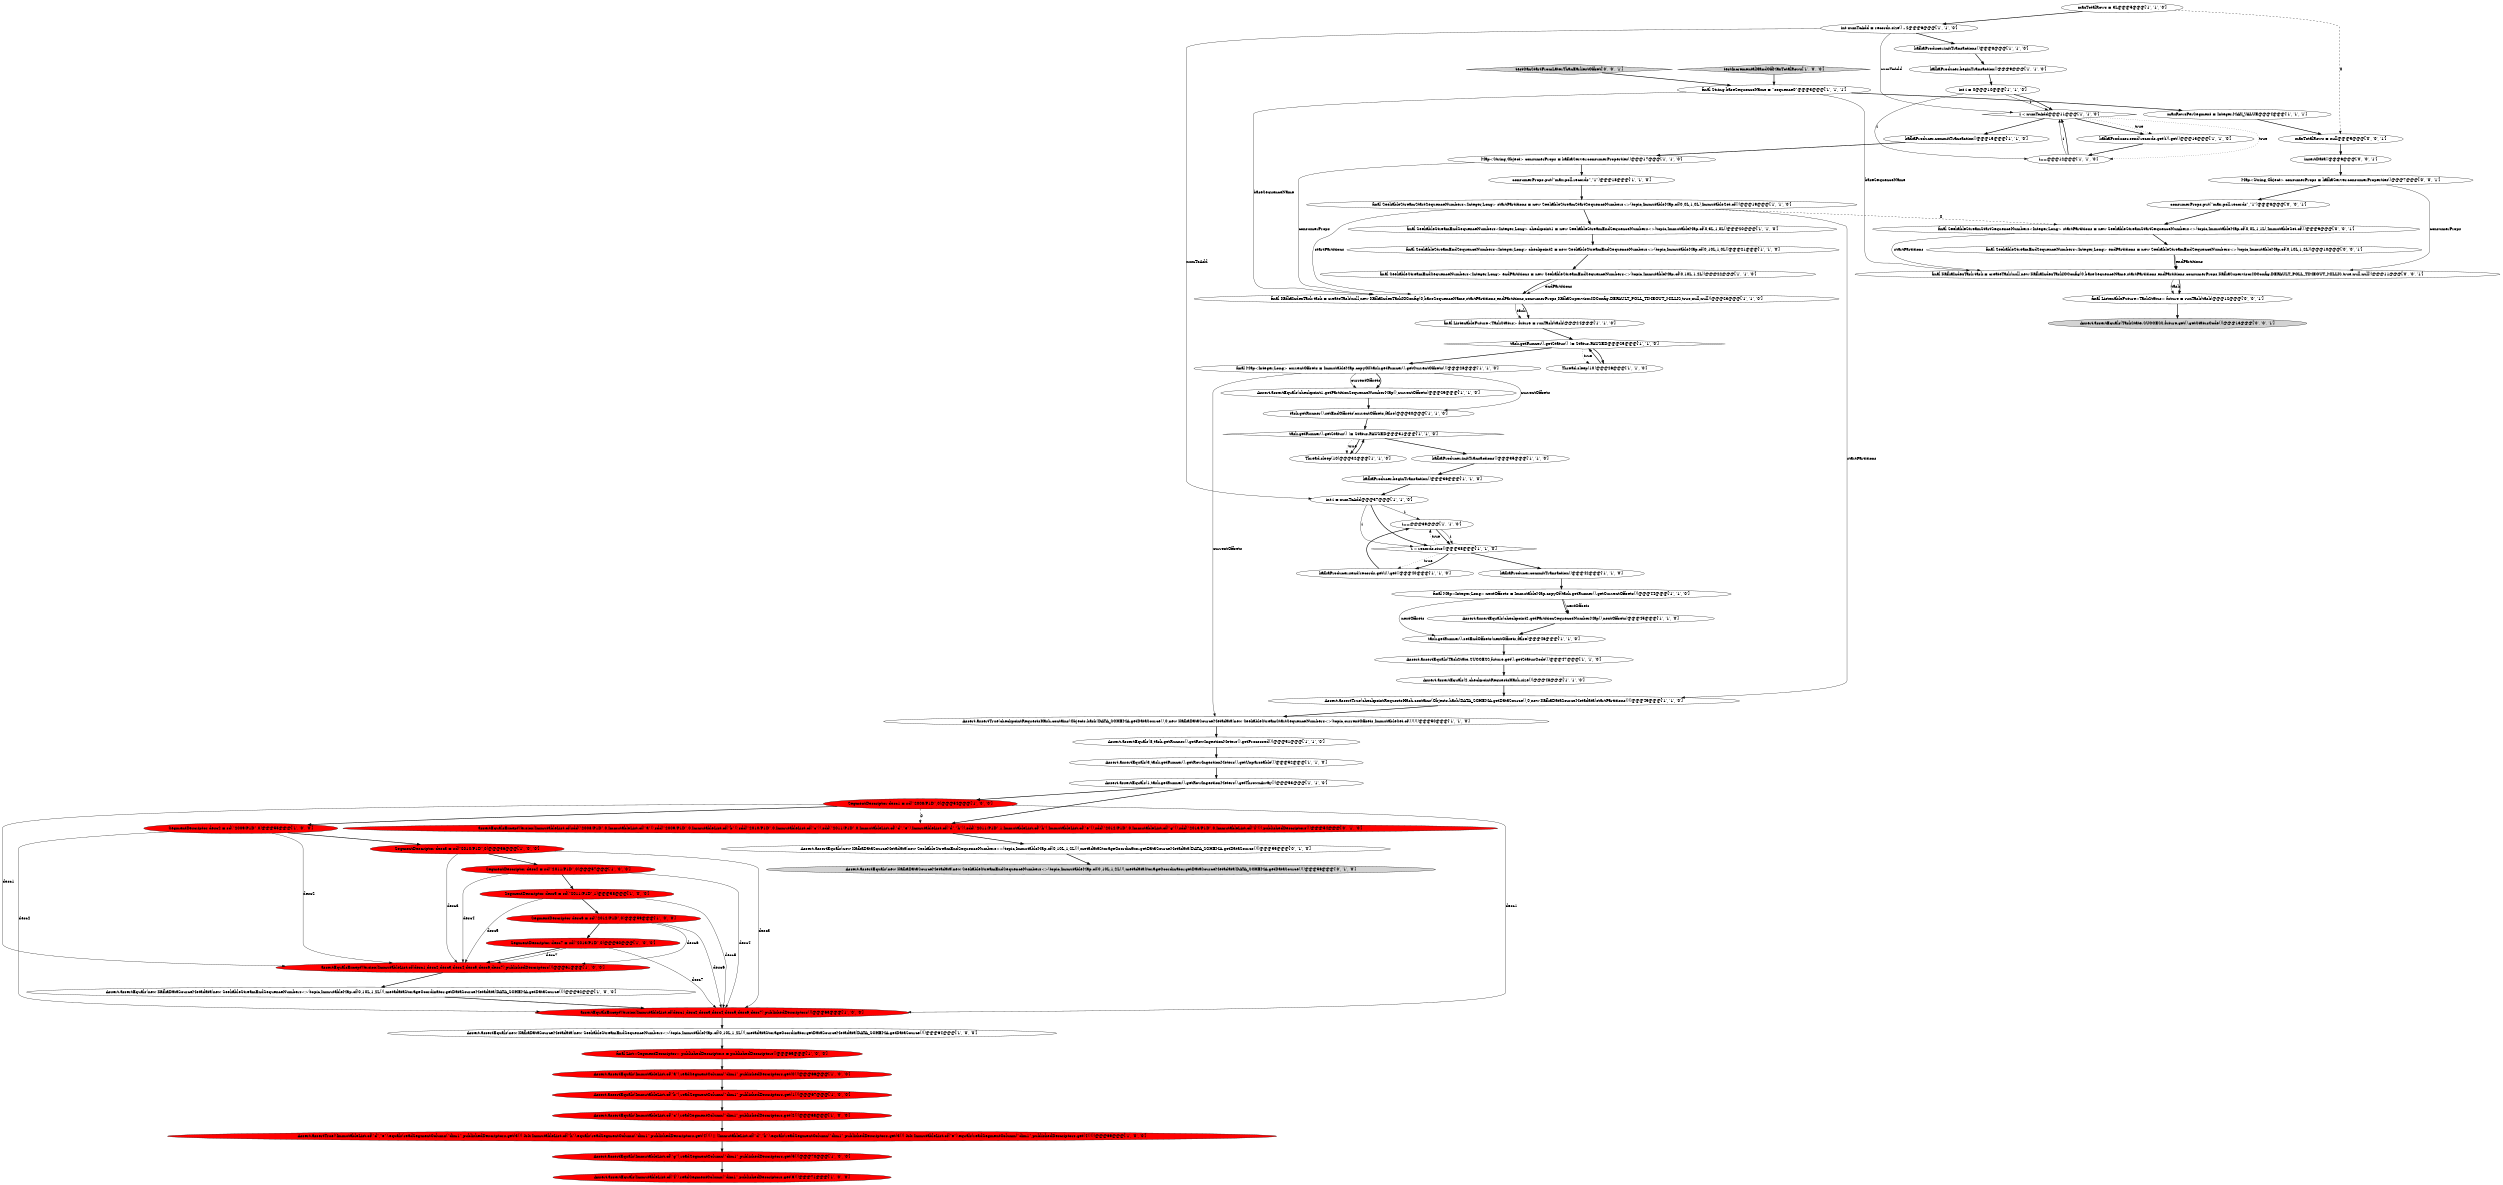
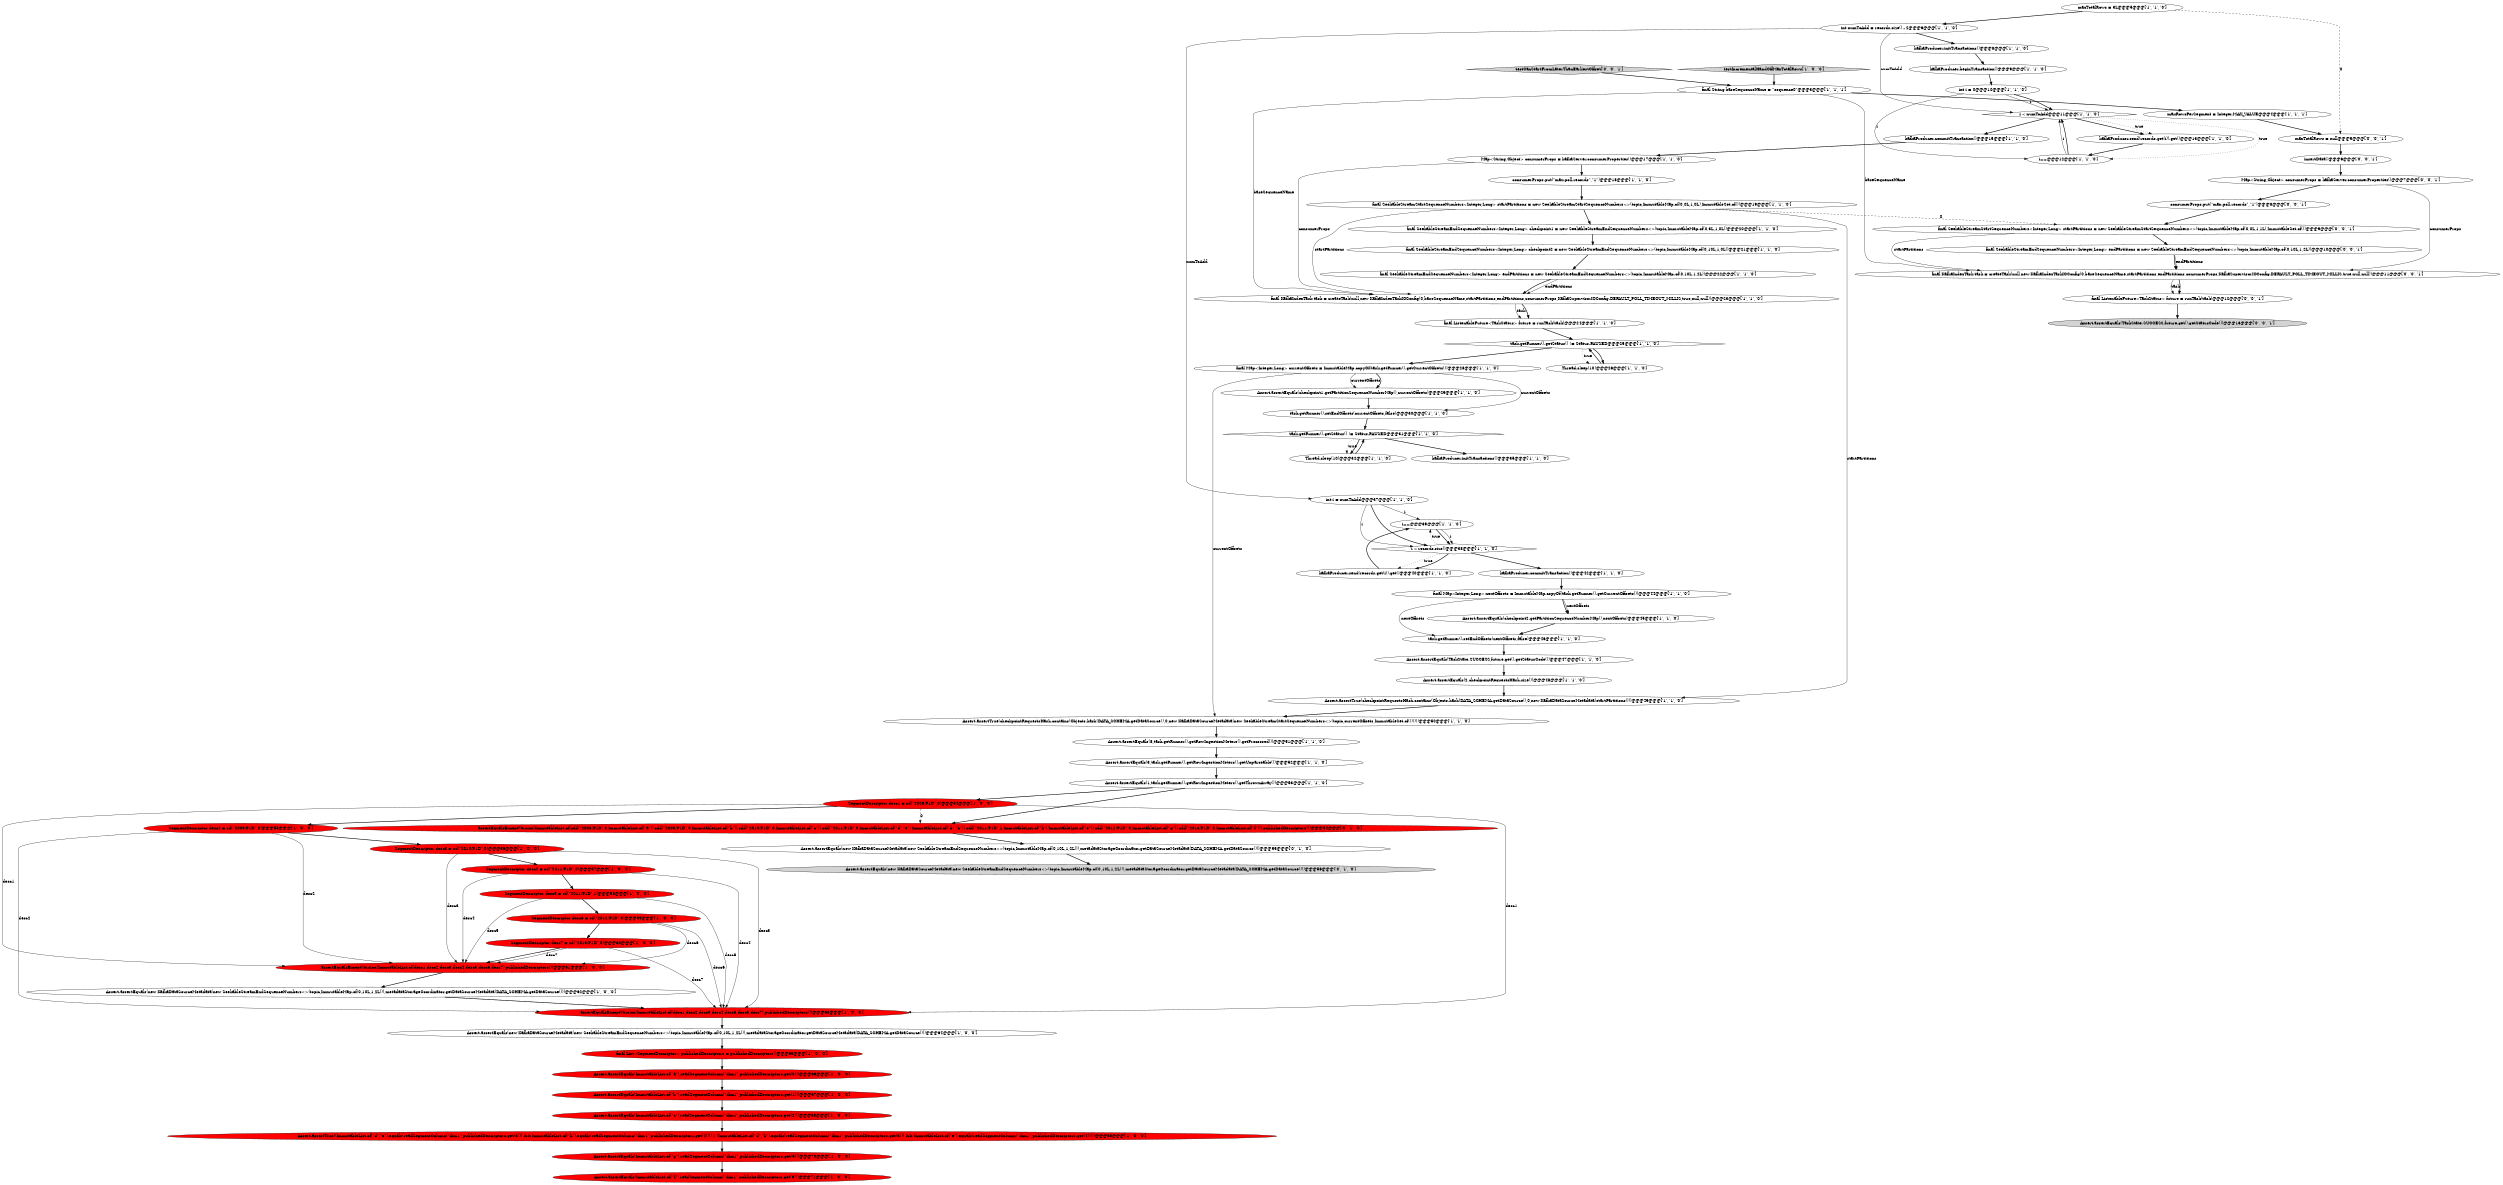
(1422, 479) -> none
